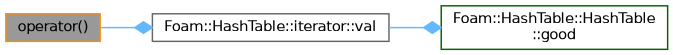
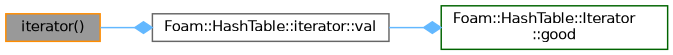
(53, 28) -> (53, 28)
(554, 28) -> (554, 28)
